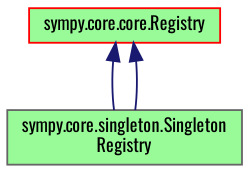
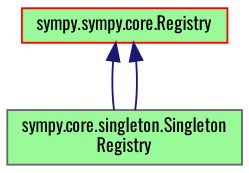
(125, 25) -> (125, 25)
